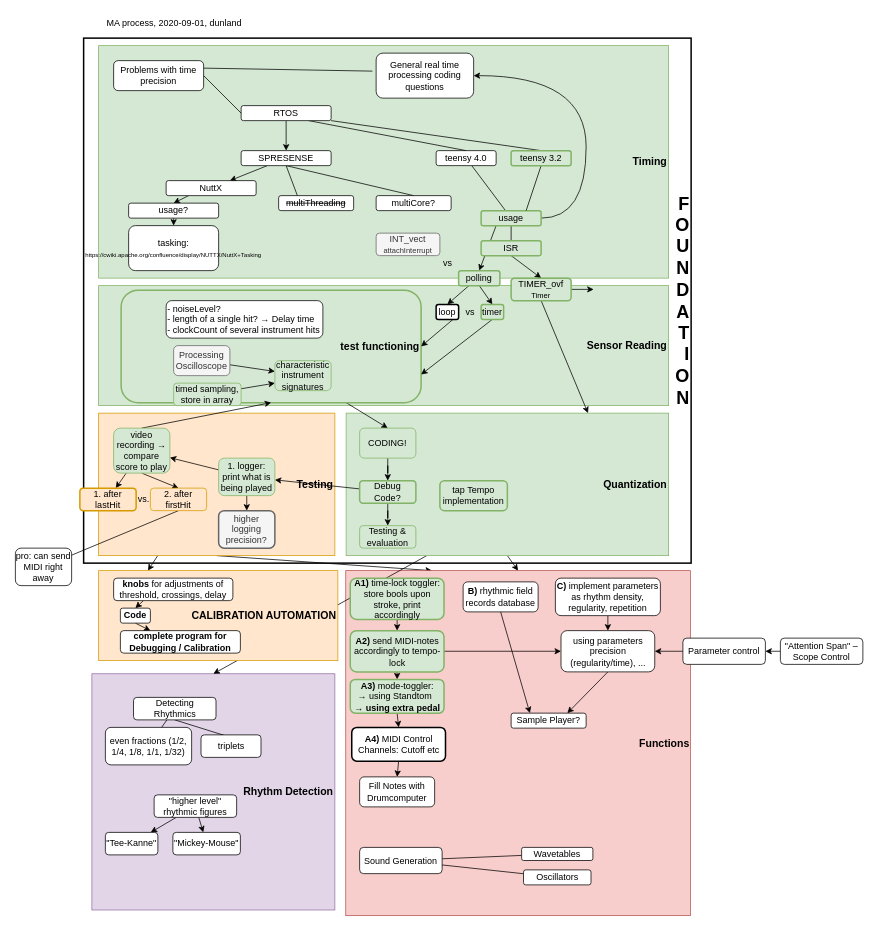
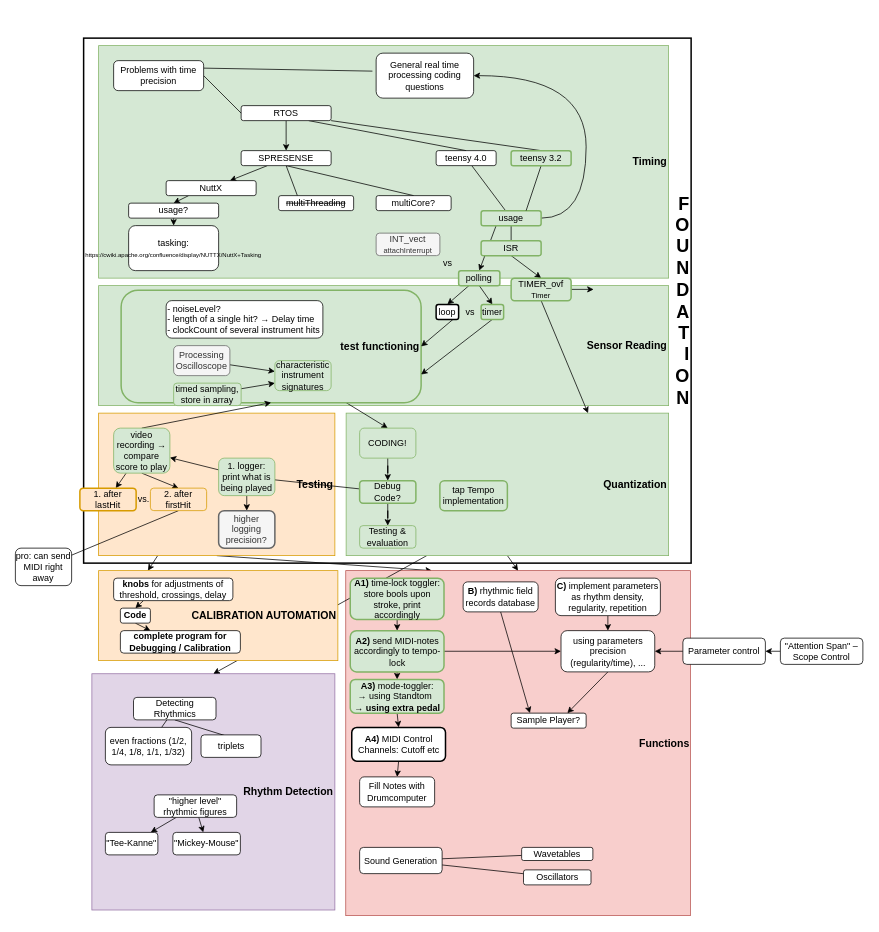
(237, 23) -> none
(281, 480) -> (279, 480)
